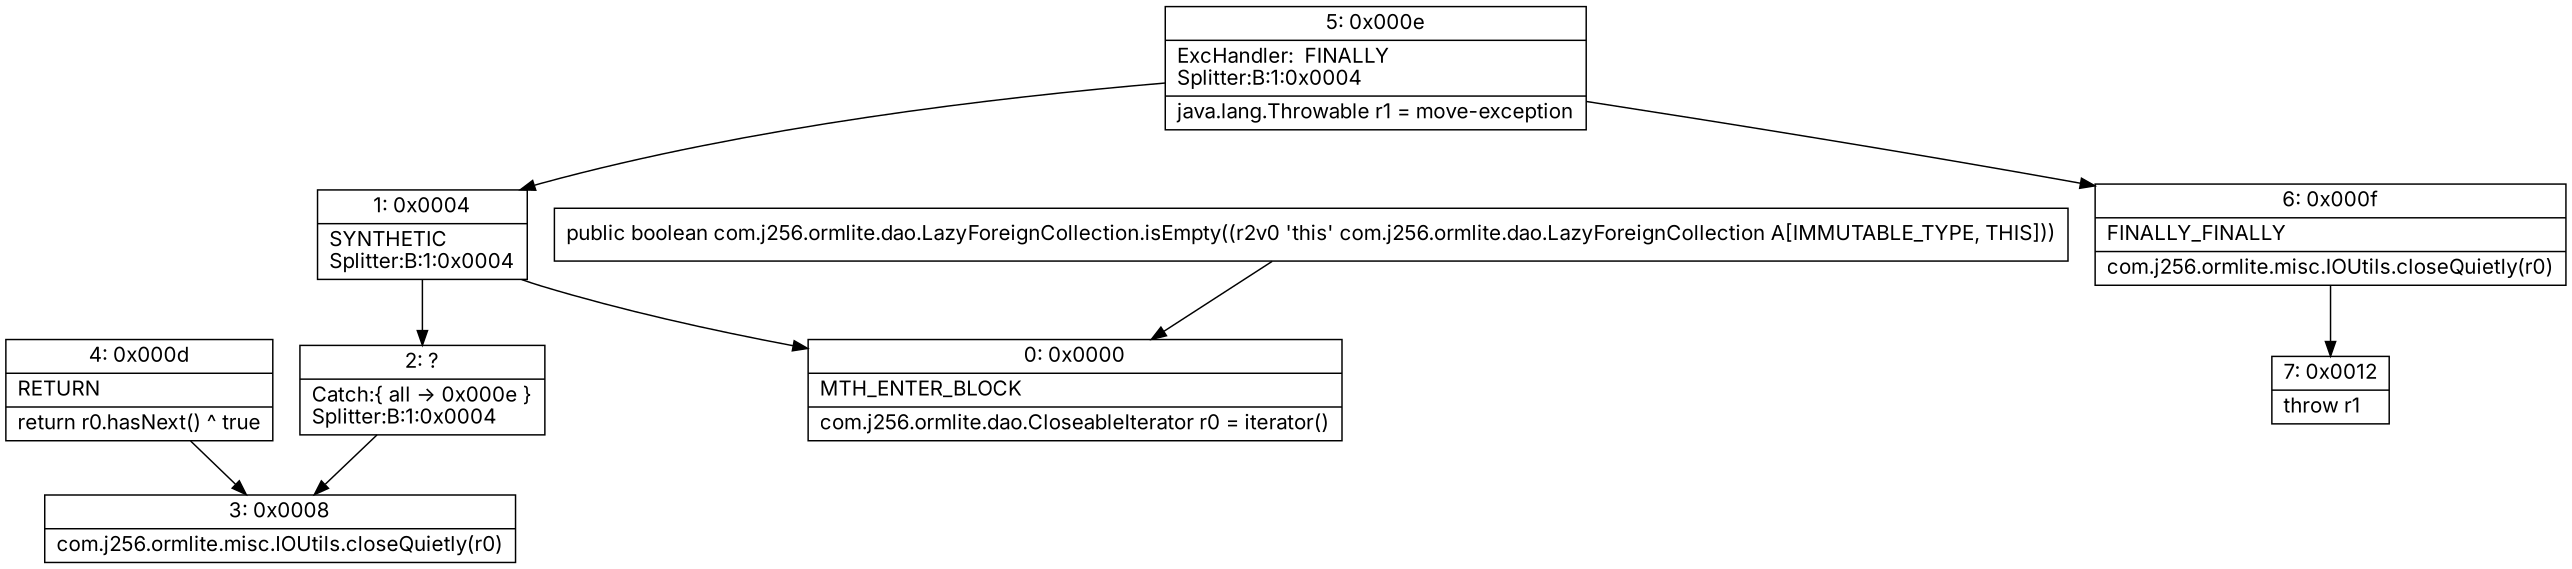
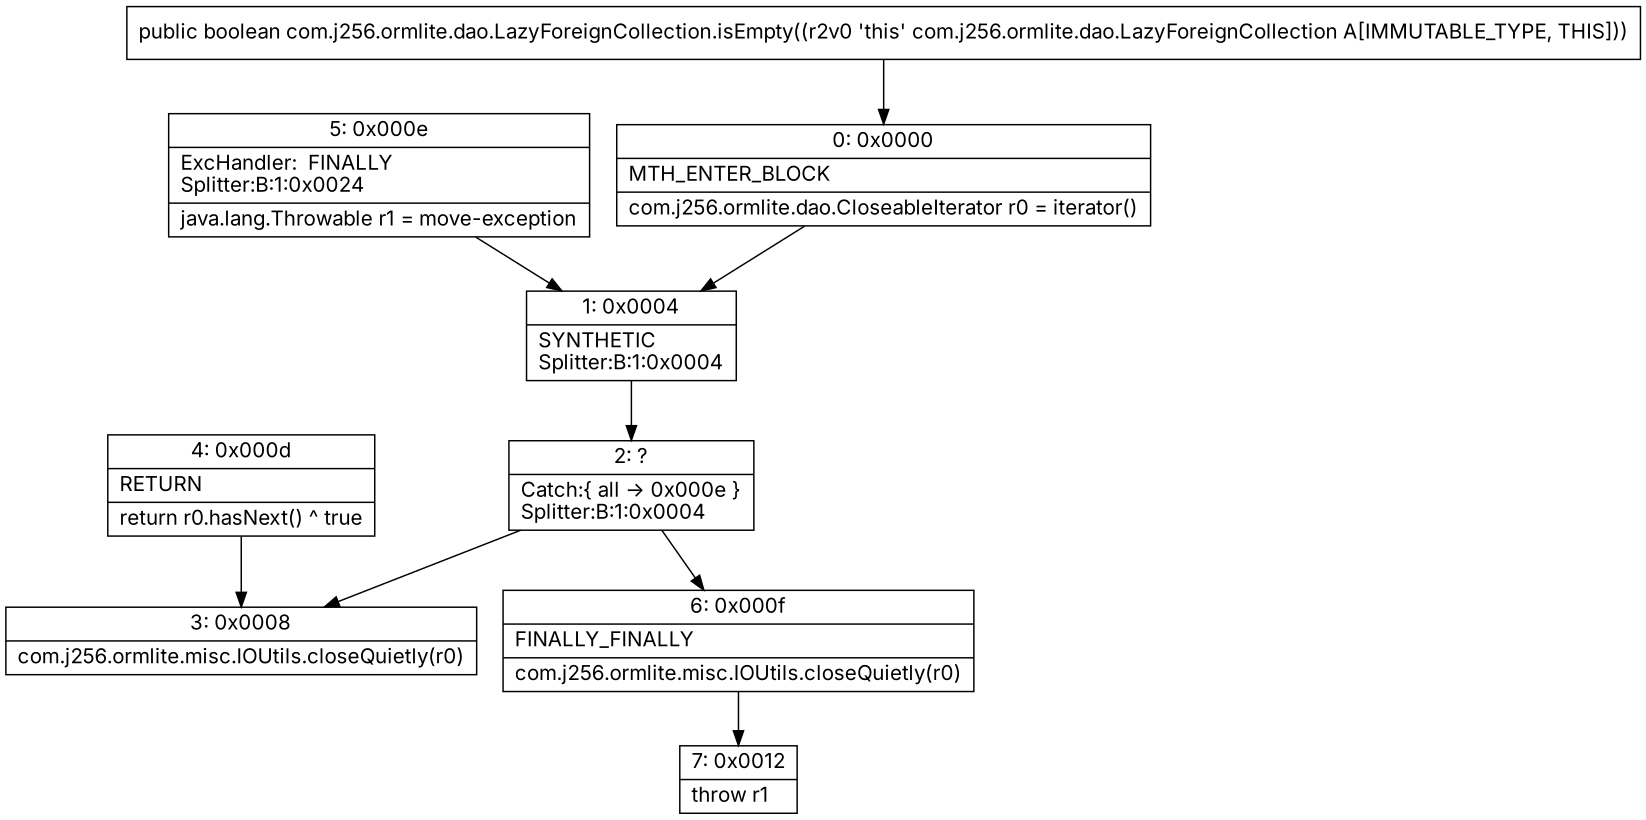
(1270, 78) -> (273, 186)
(1834, 141) -> (679, 554)
(656, 317) -> (759, 255)
